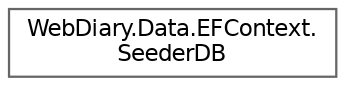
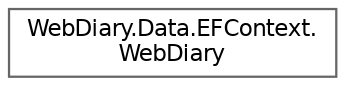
(173, 43) -> (173, 43)
